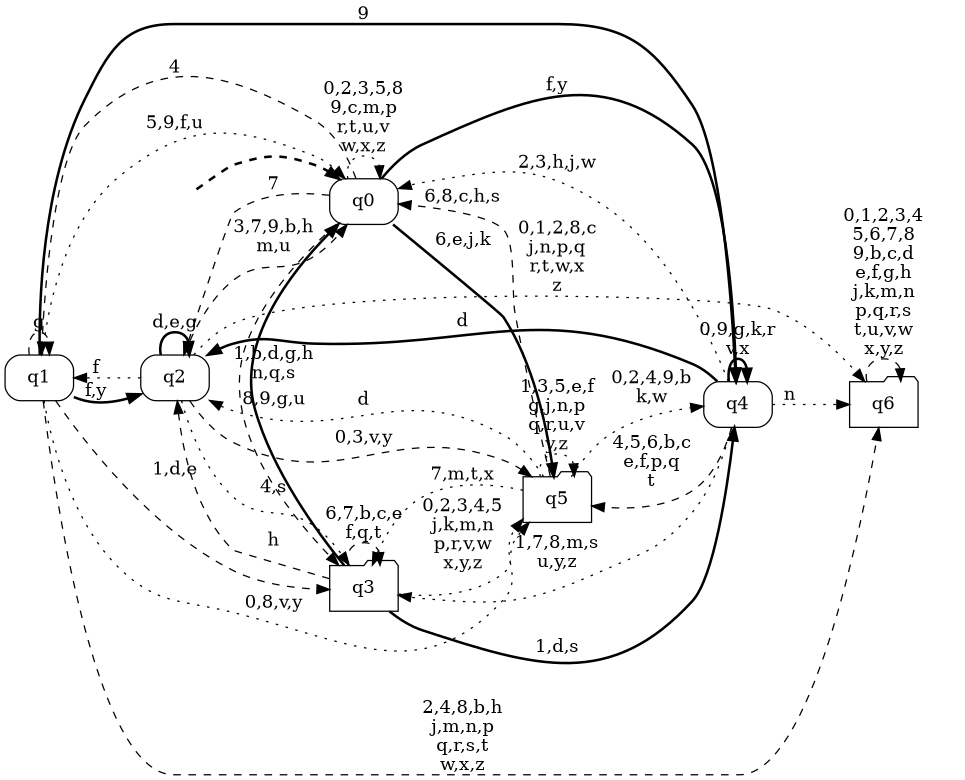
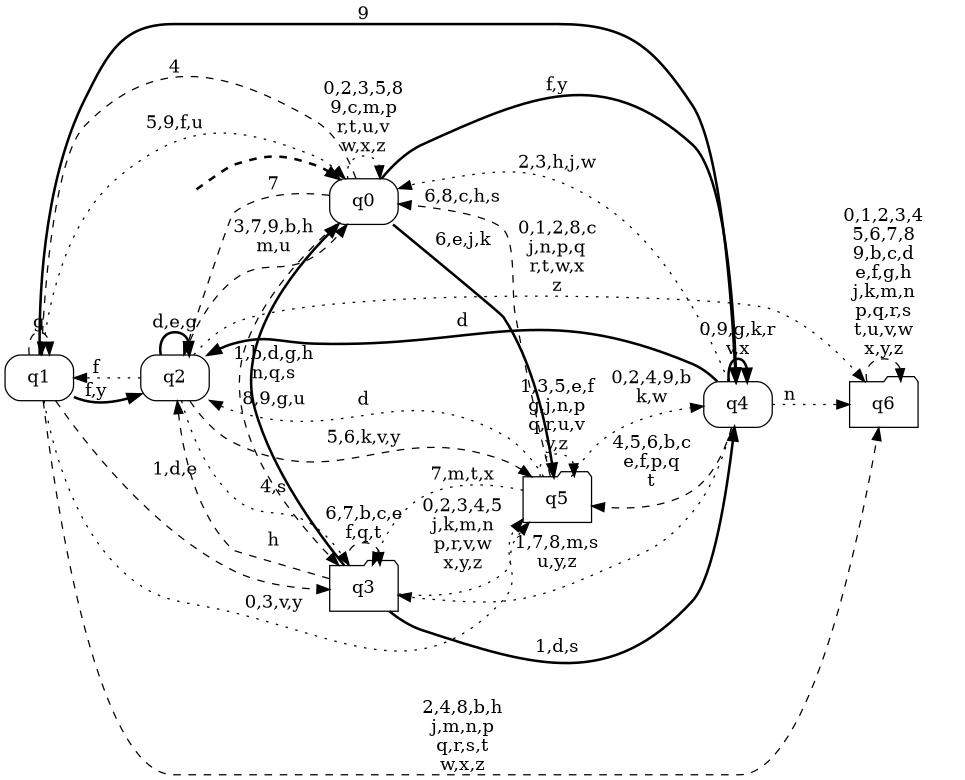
(364, 438) -> (364, 438)
(274, 603) -> (274, 603)
